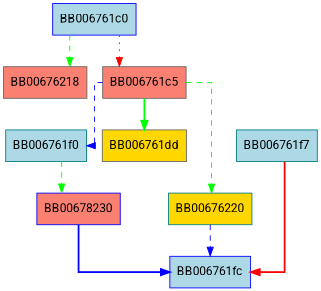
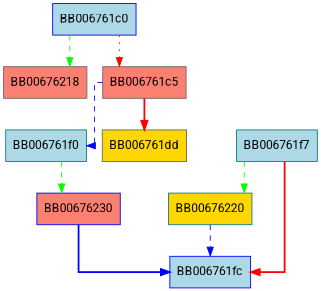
(144, 110) -> (144, 110)
(212, 121) -> (244, 173)
(79, 209) -> (79, 209)
